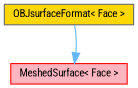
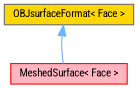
(76, 39) -> (62, 50)
